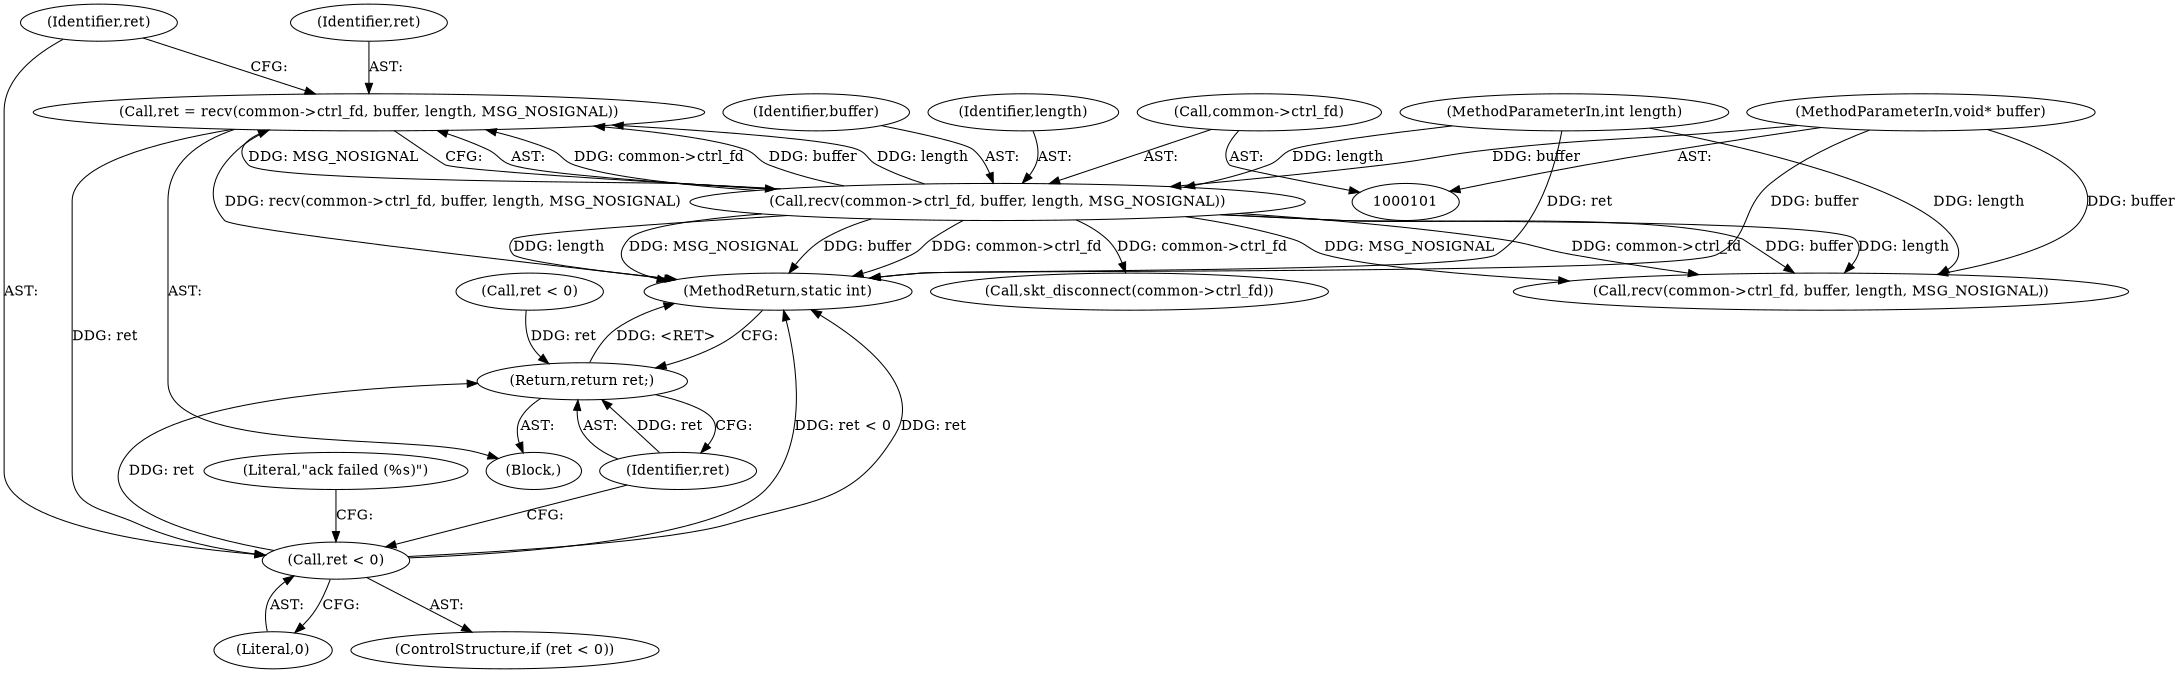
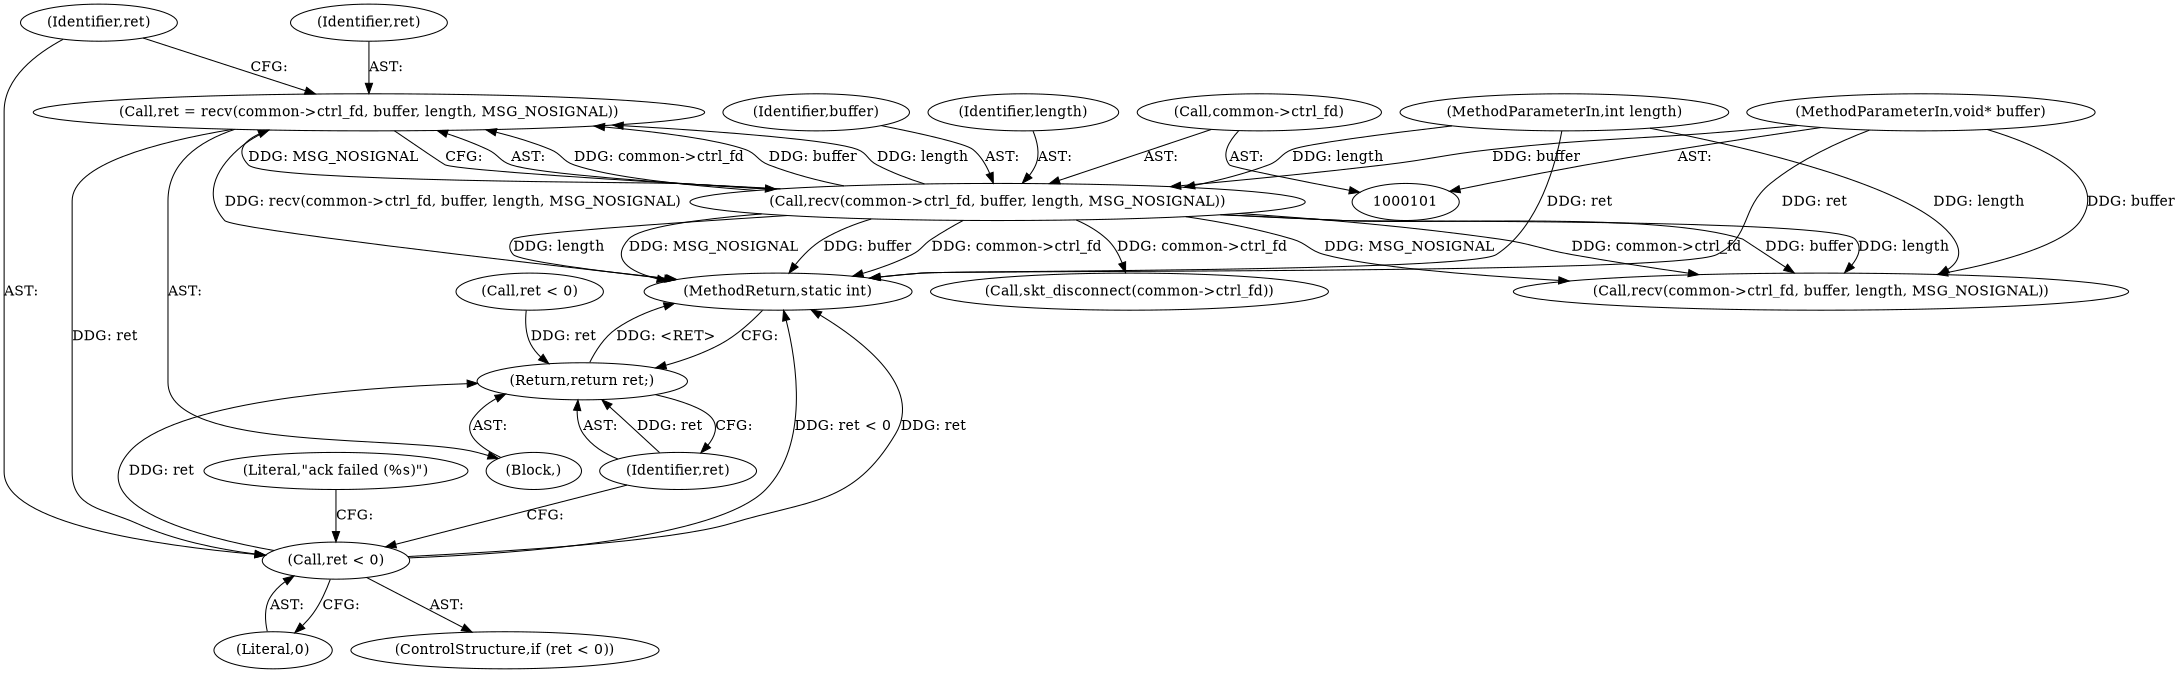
(1815, 202) -> (1815, 202)
(521, 417) -> (470, 430)
